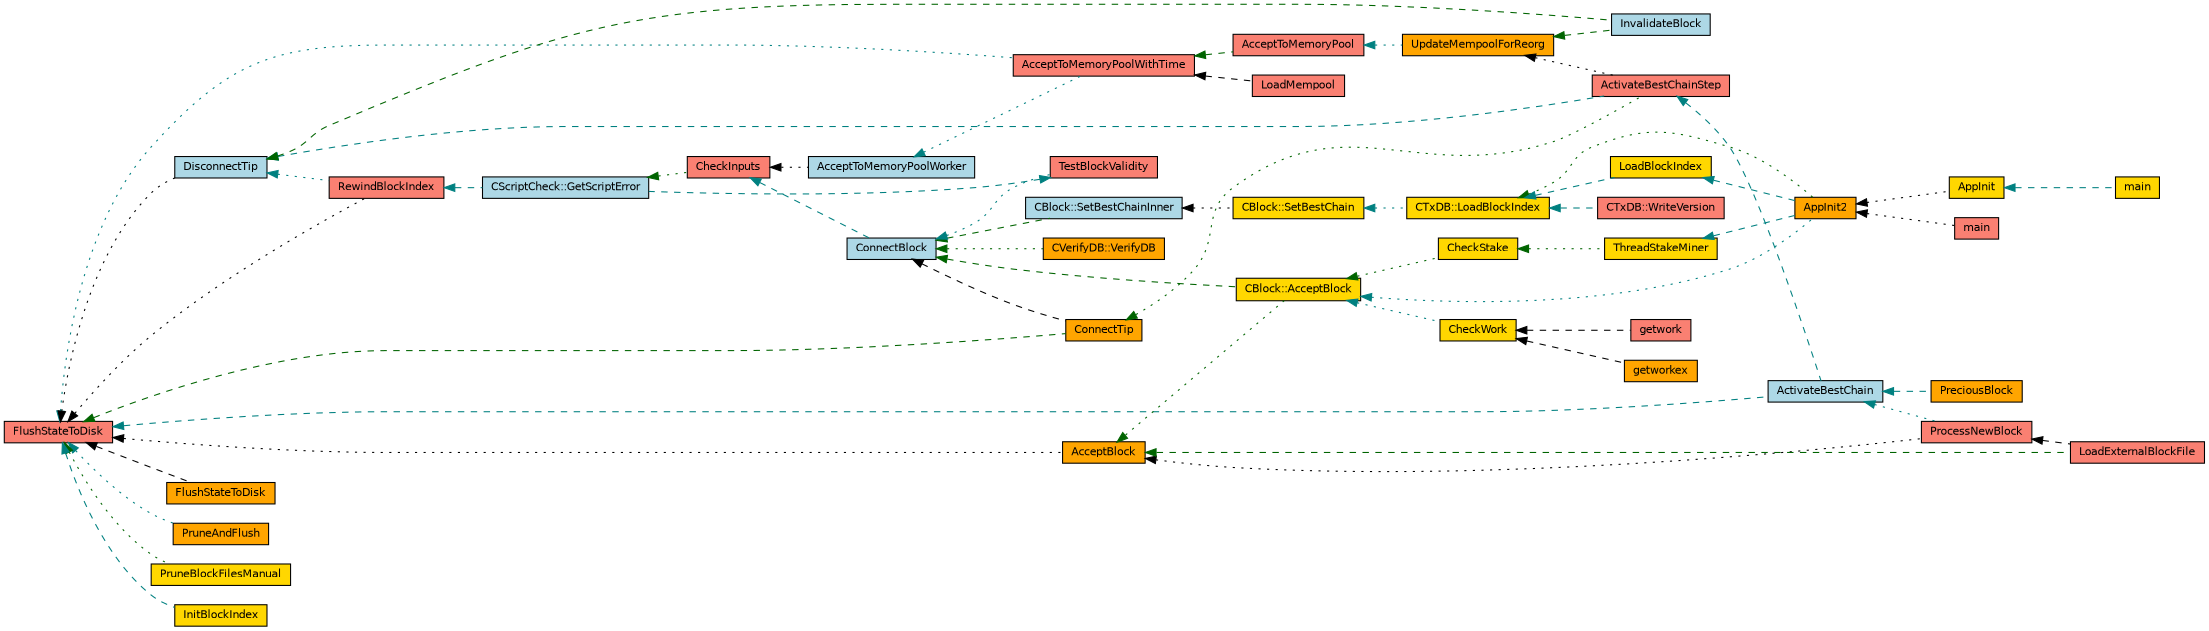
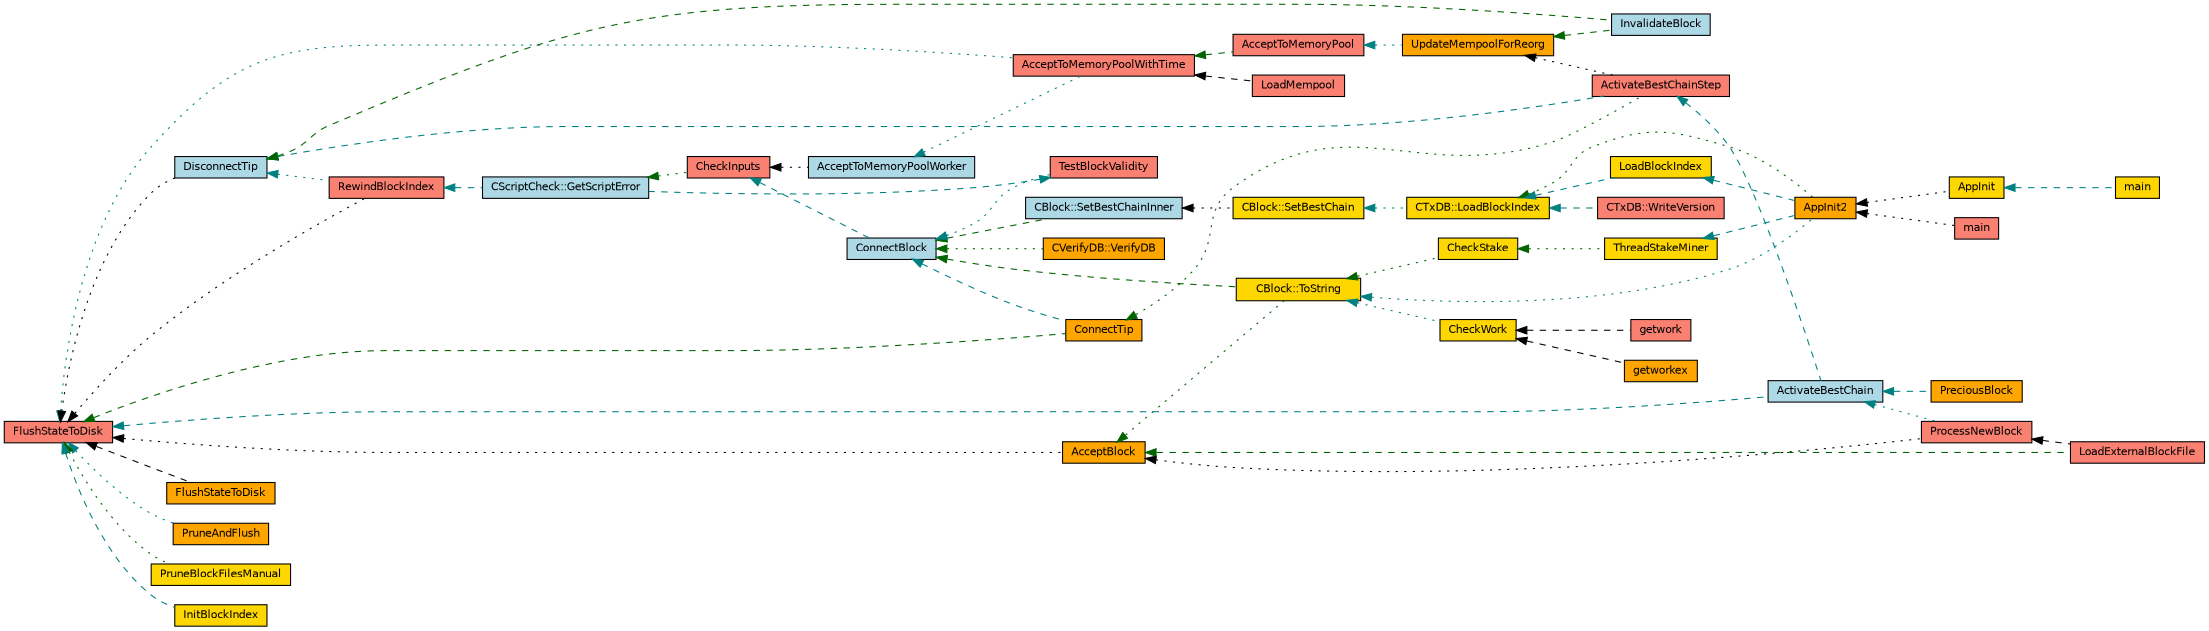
(1298, 290) -> (1298, 290)
(992, 296) -> (992, 296)
